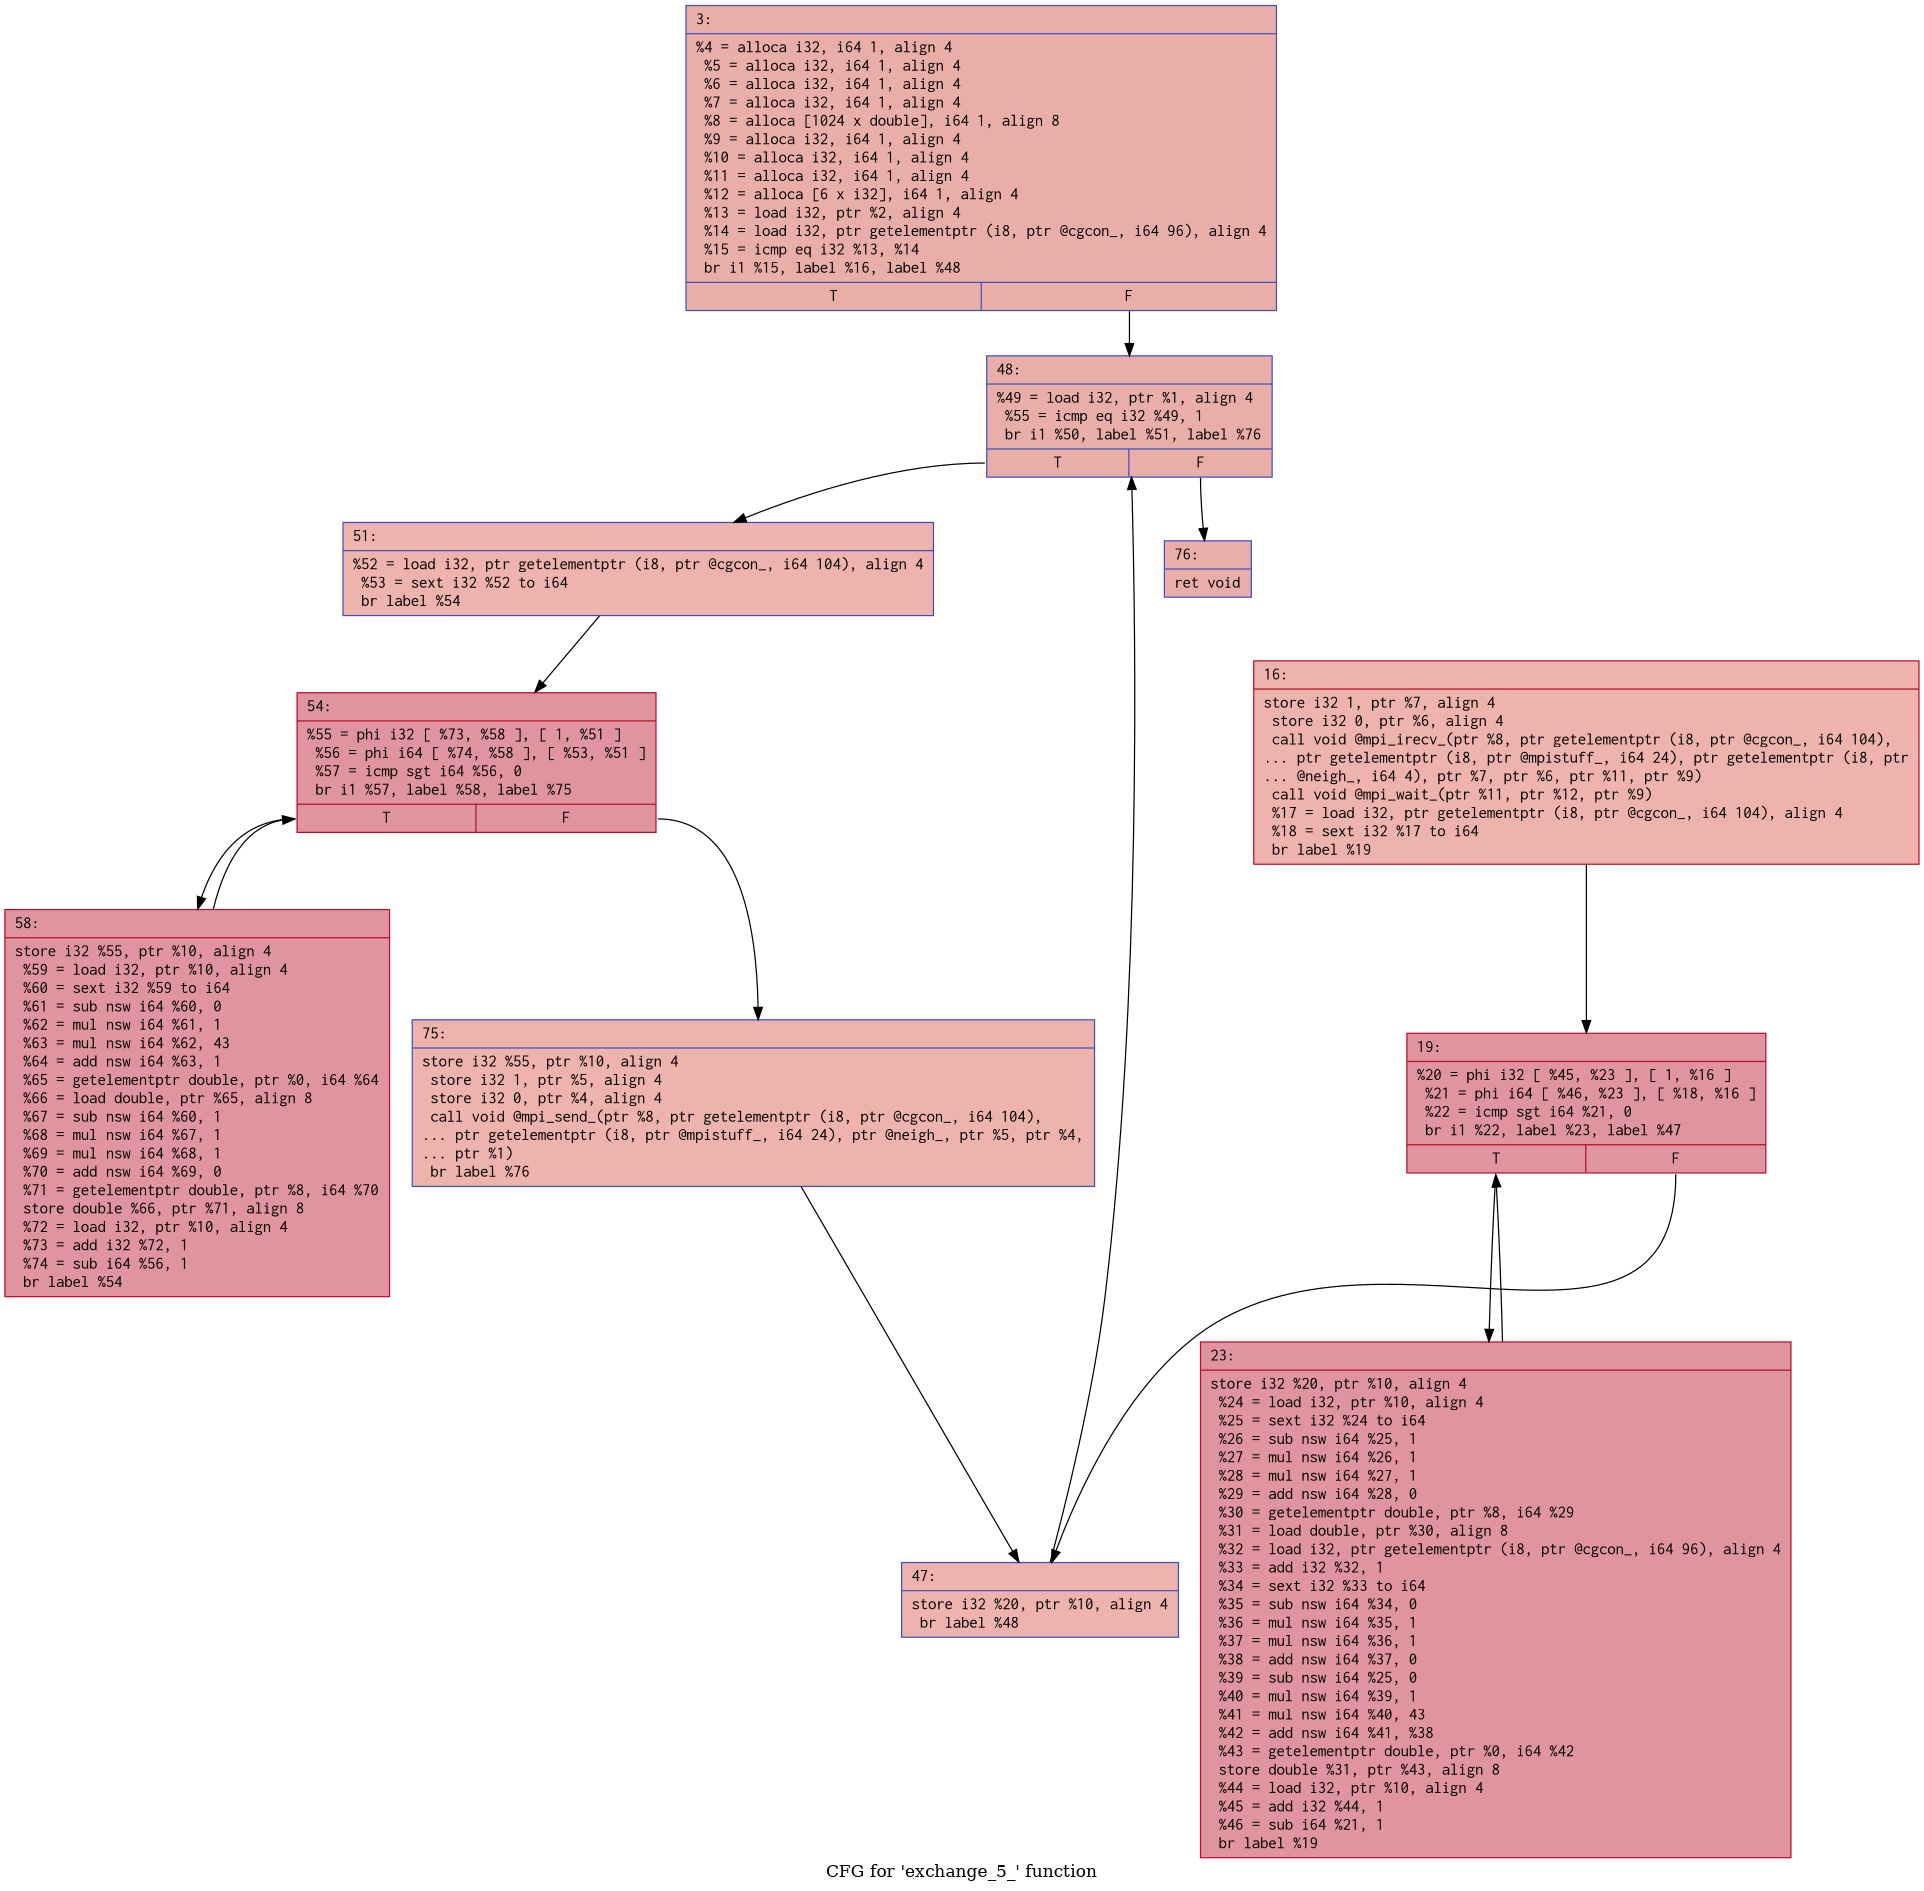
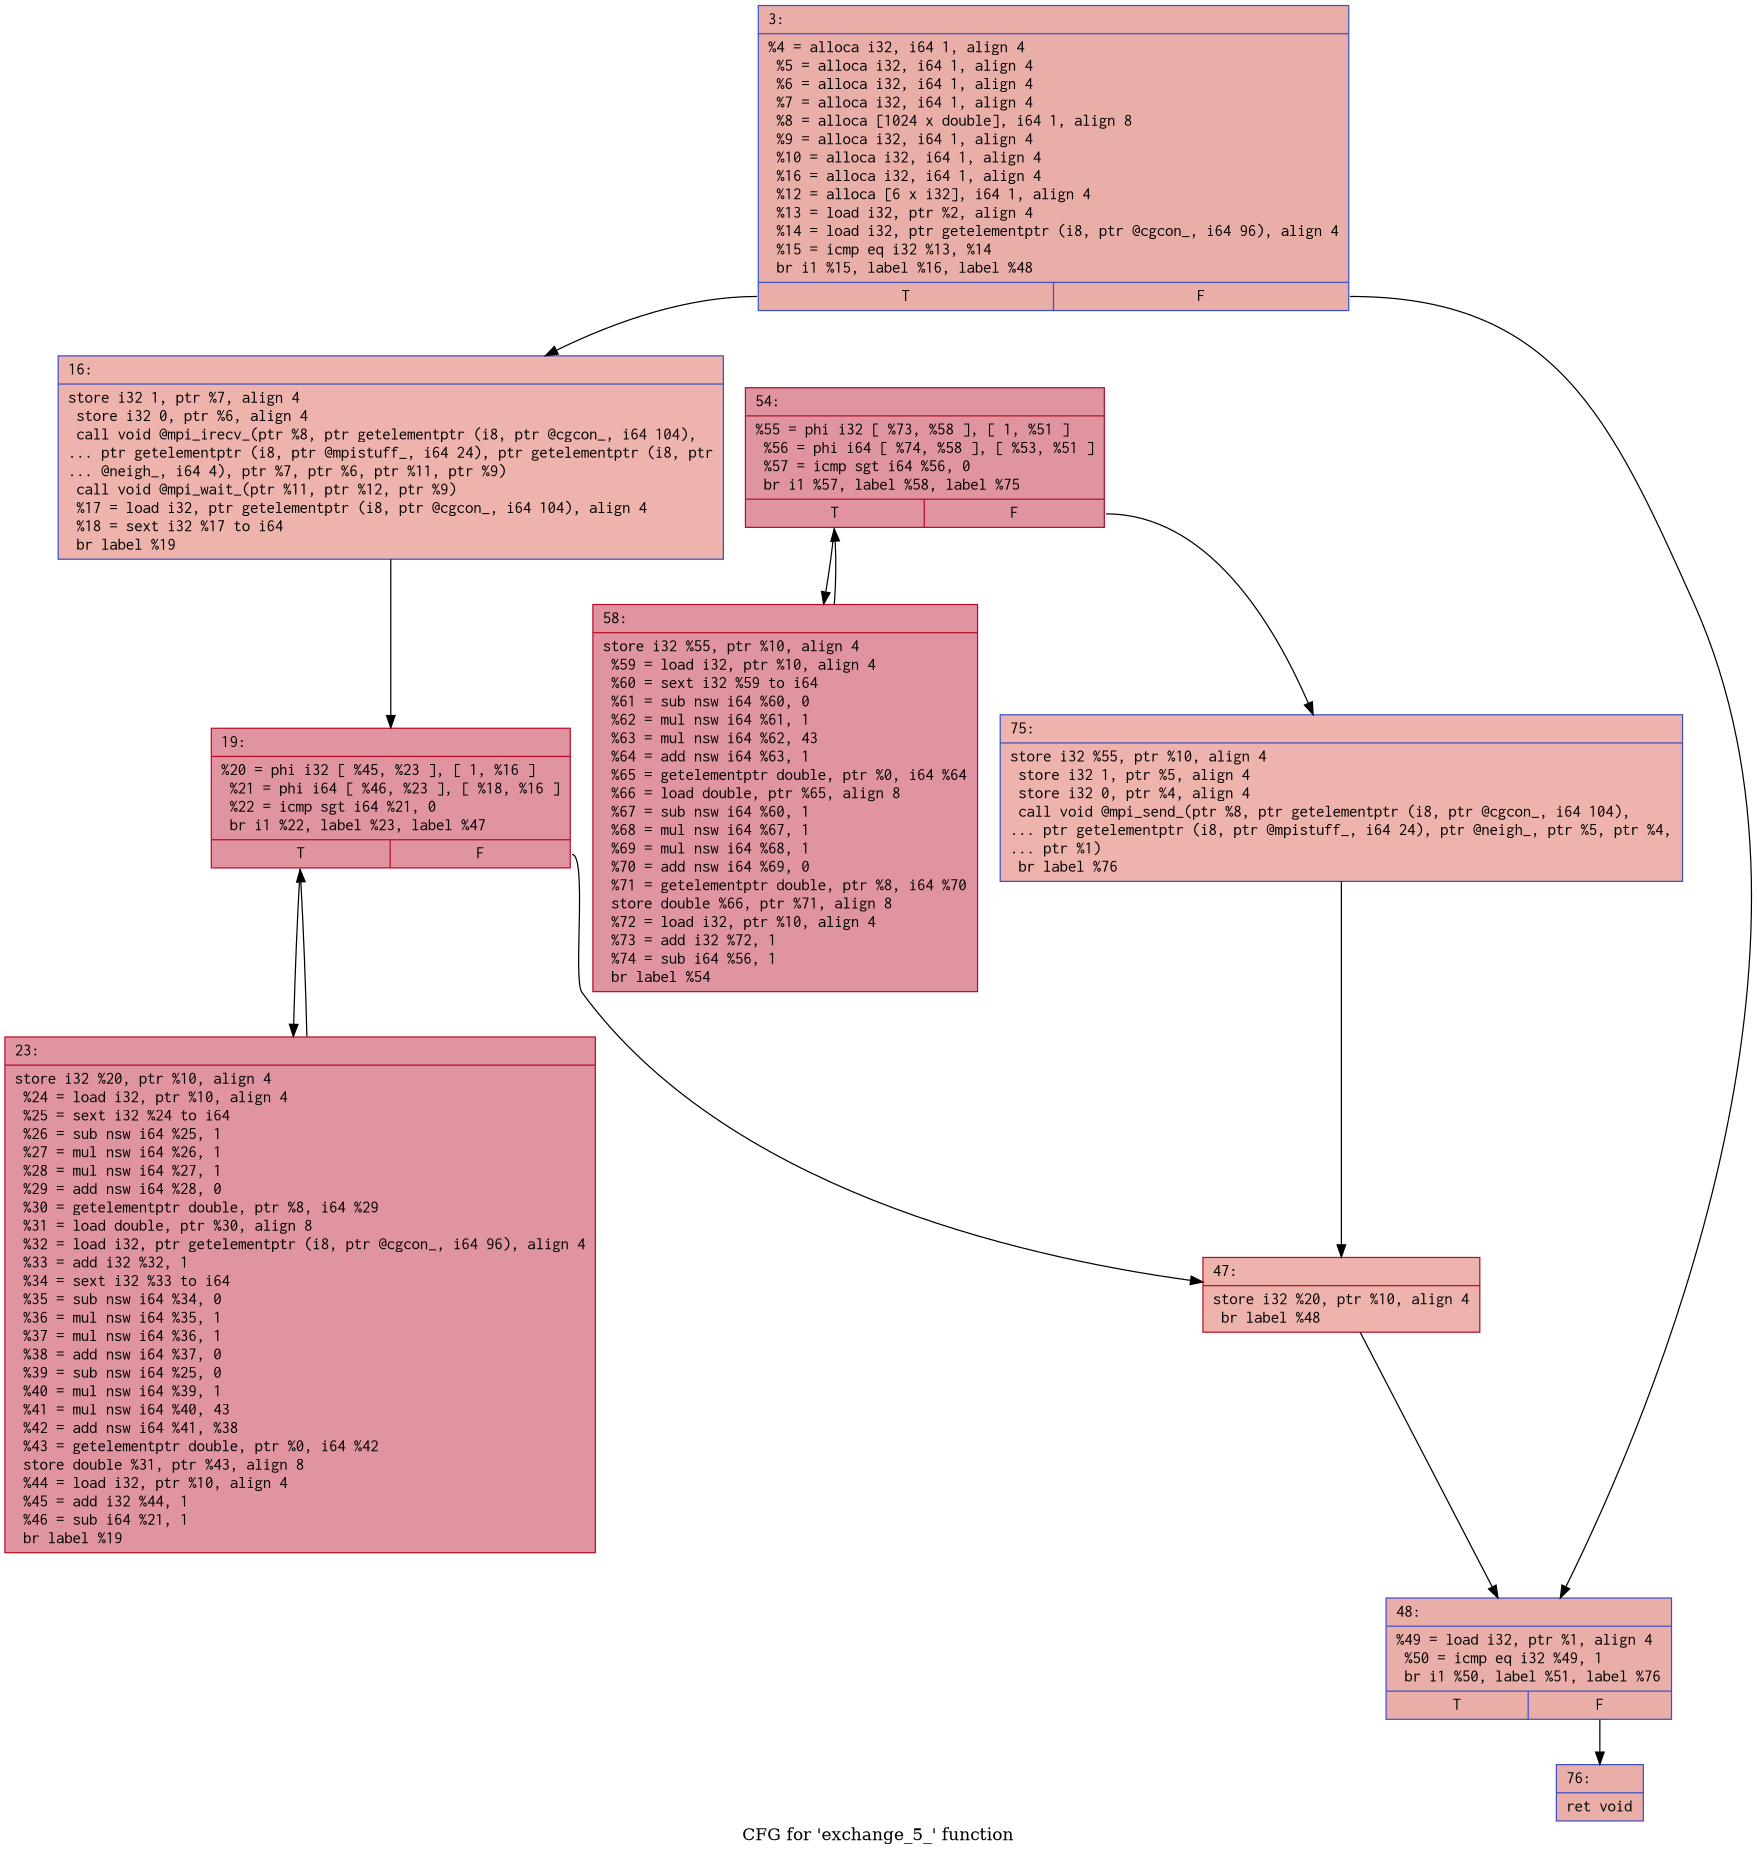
(832, 176) -> (905, 176)
none -> (654, 312)
(1100, 416) -> (1499, 1658)
(638, 569) -> none
(1586, 763) -> (391, 458)
(1040, 1600) -> (1341, 1295)
